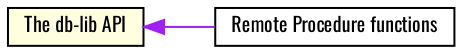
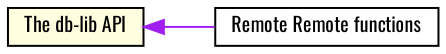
(335, 27) -> (327, 27)
